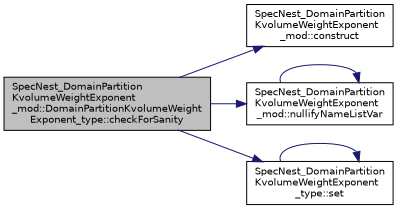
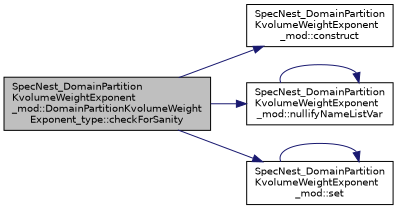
(320, 183) -> (320, 183)
